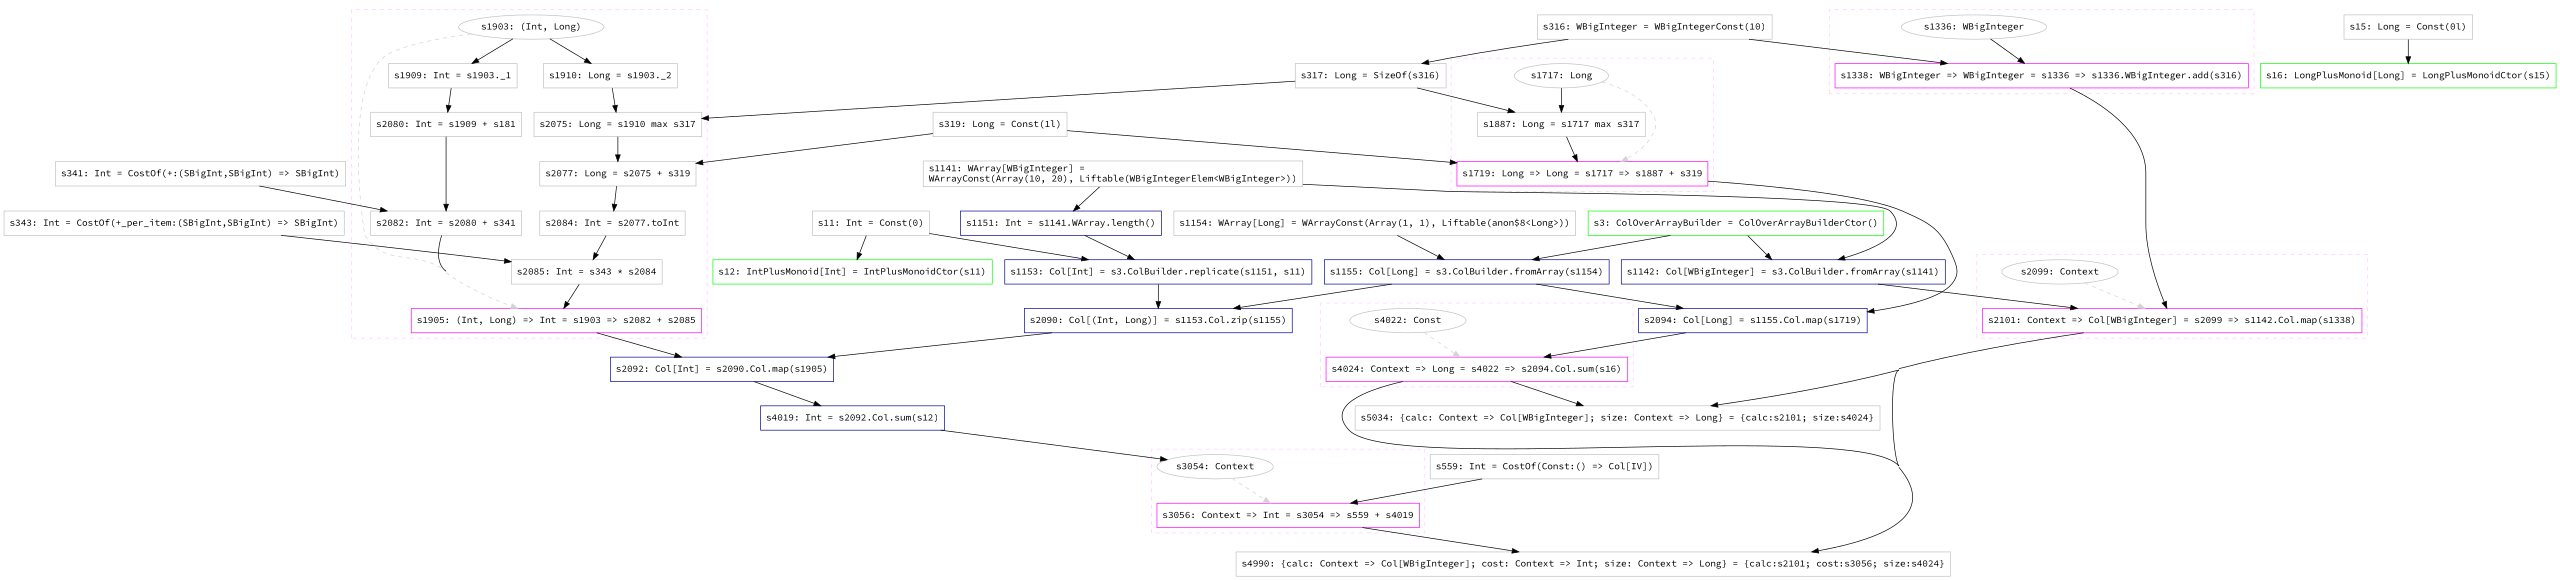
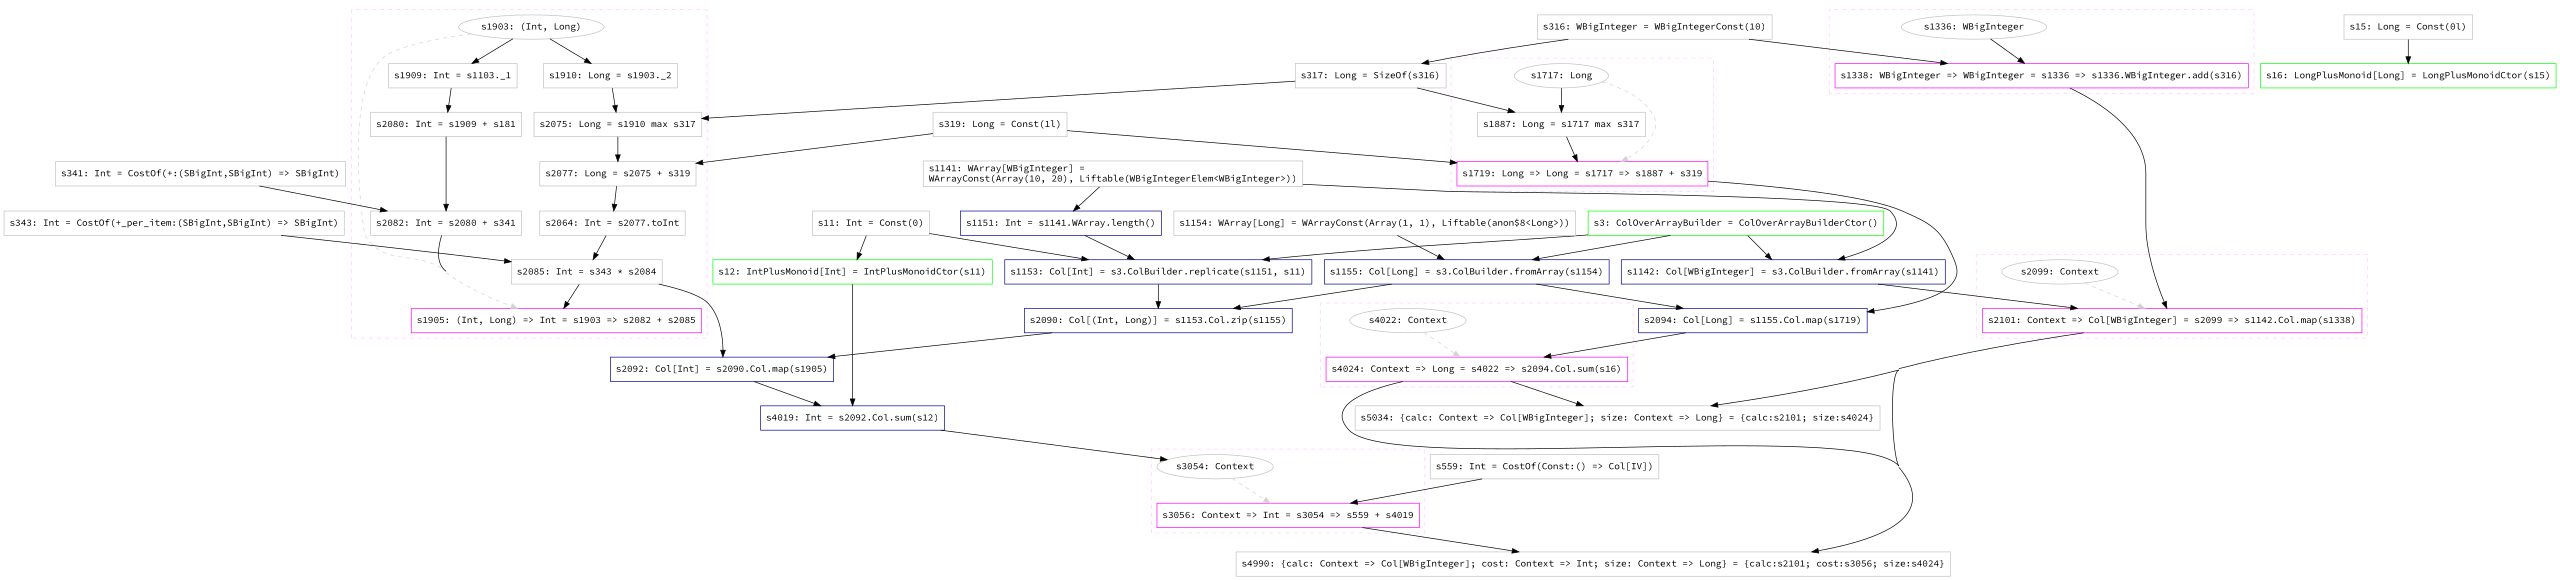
(453, 76) -> (453, 76)
(612, 223) -> (612, 223)
none -> (1429, 246)
(1408, 321) -> (1408, 321)
none -> (853, 341)
(636, 344) -> (703, 299)
